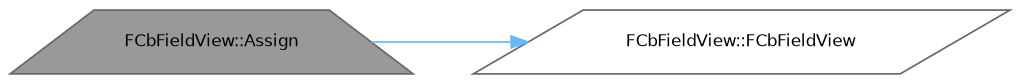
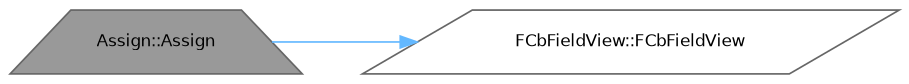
(212, 42) -> (156, 42)
